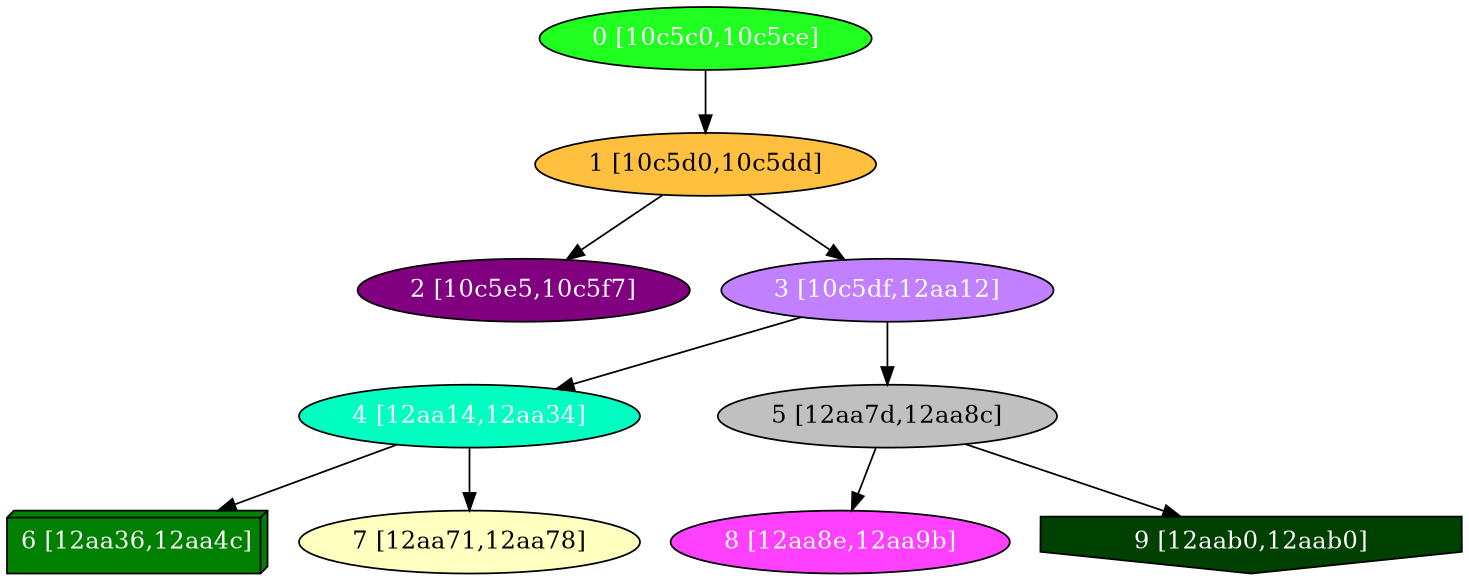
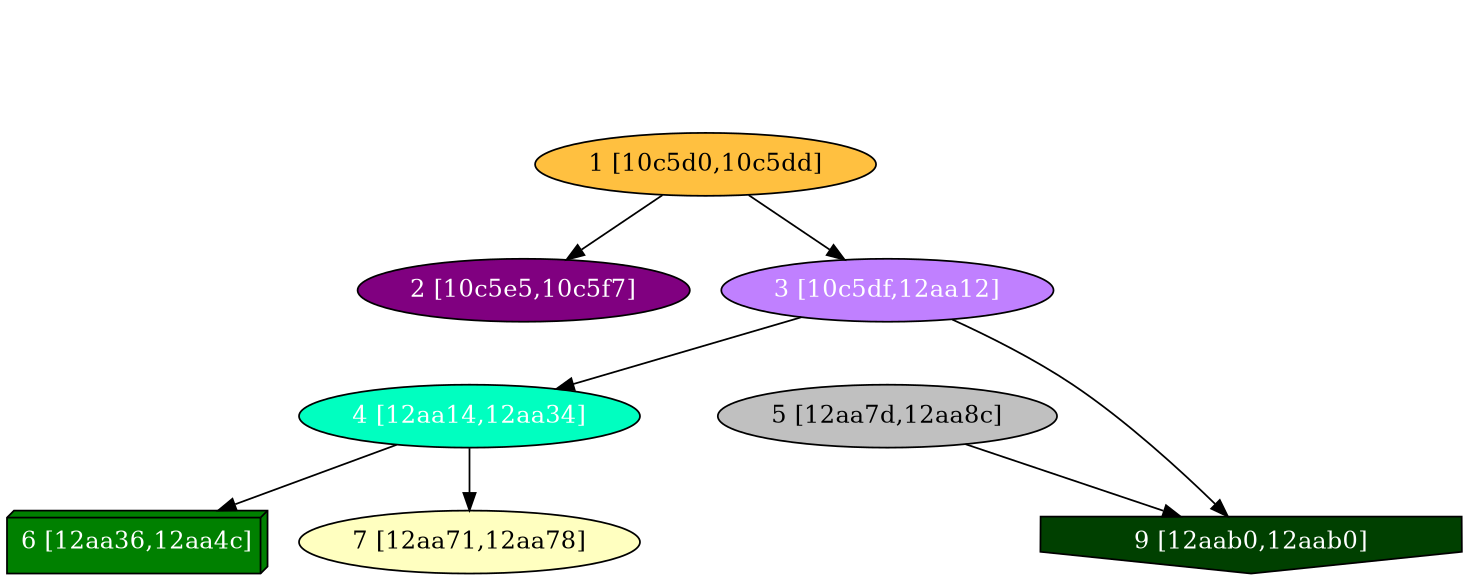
(706, 38) -> none
(887, 345) -> (1093, 399)
(840, 542) -> none
